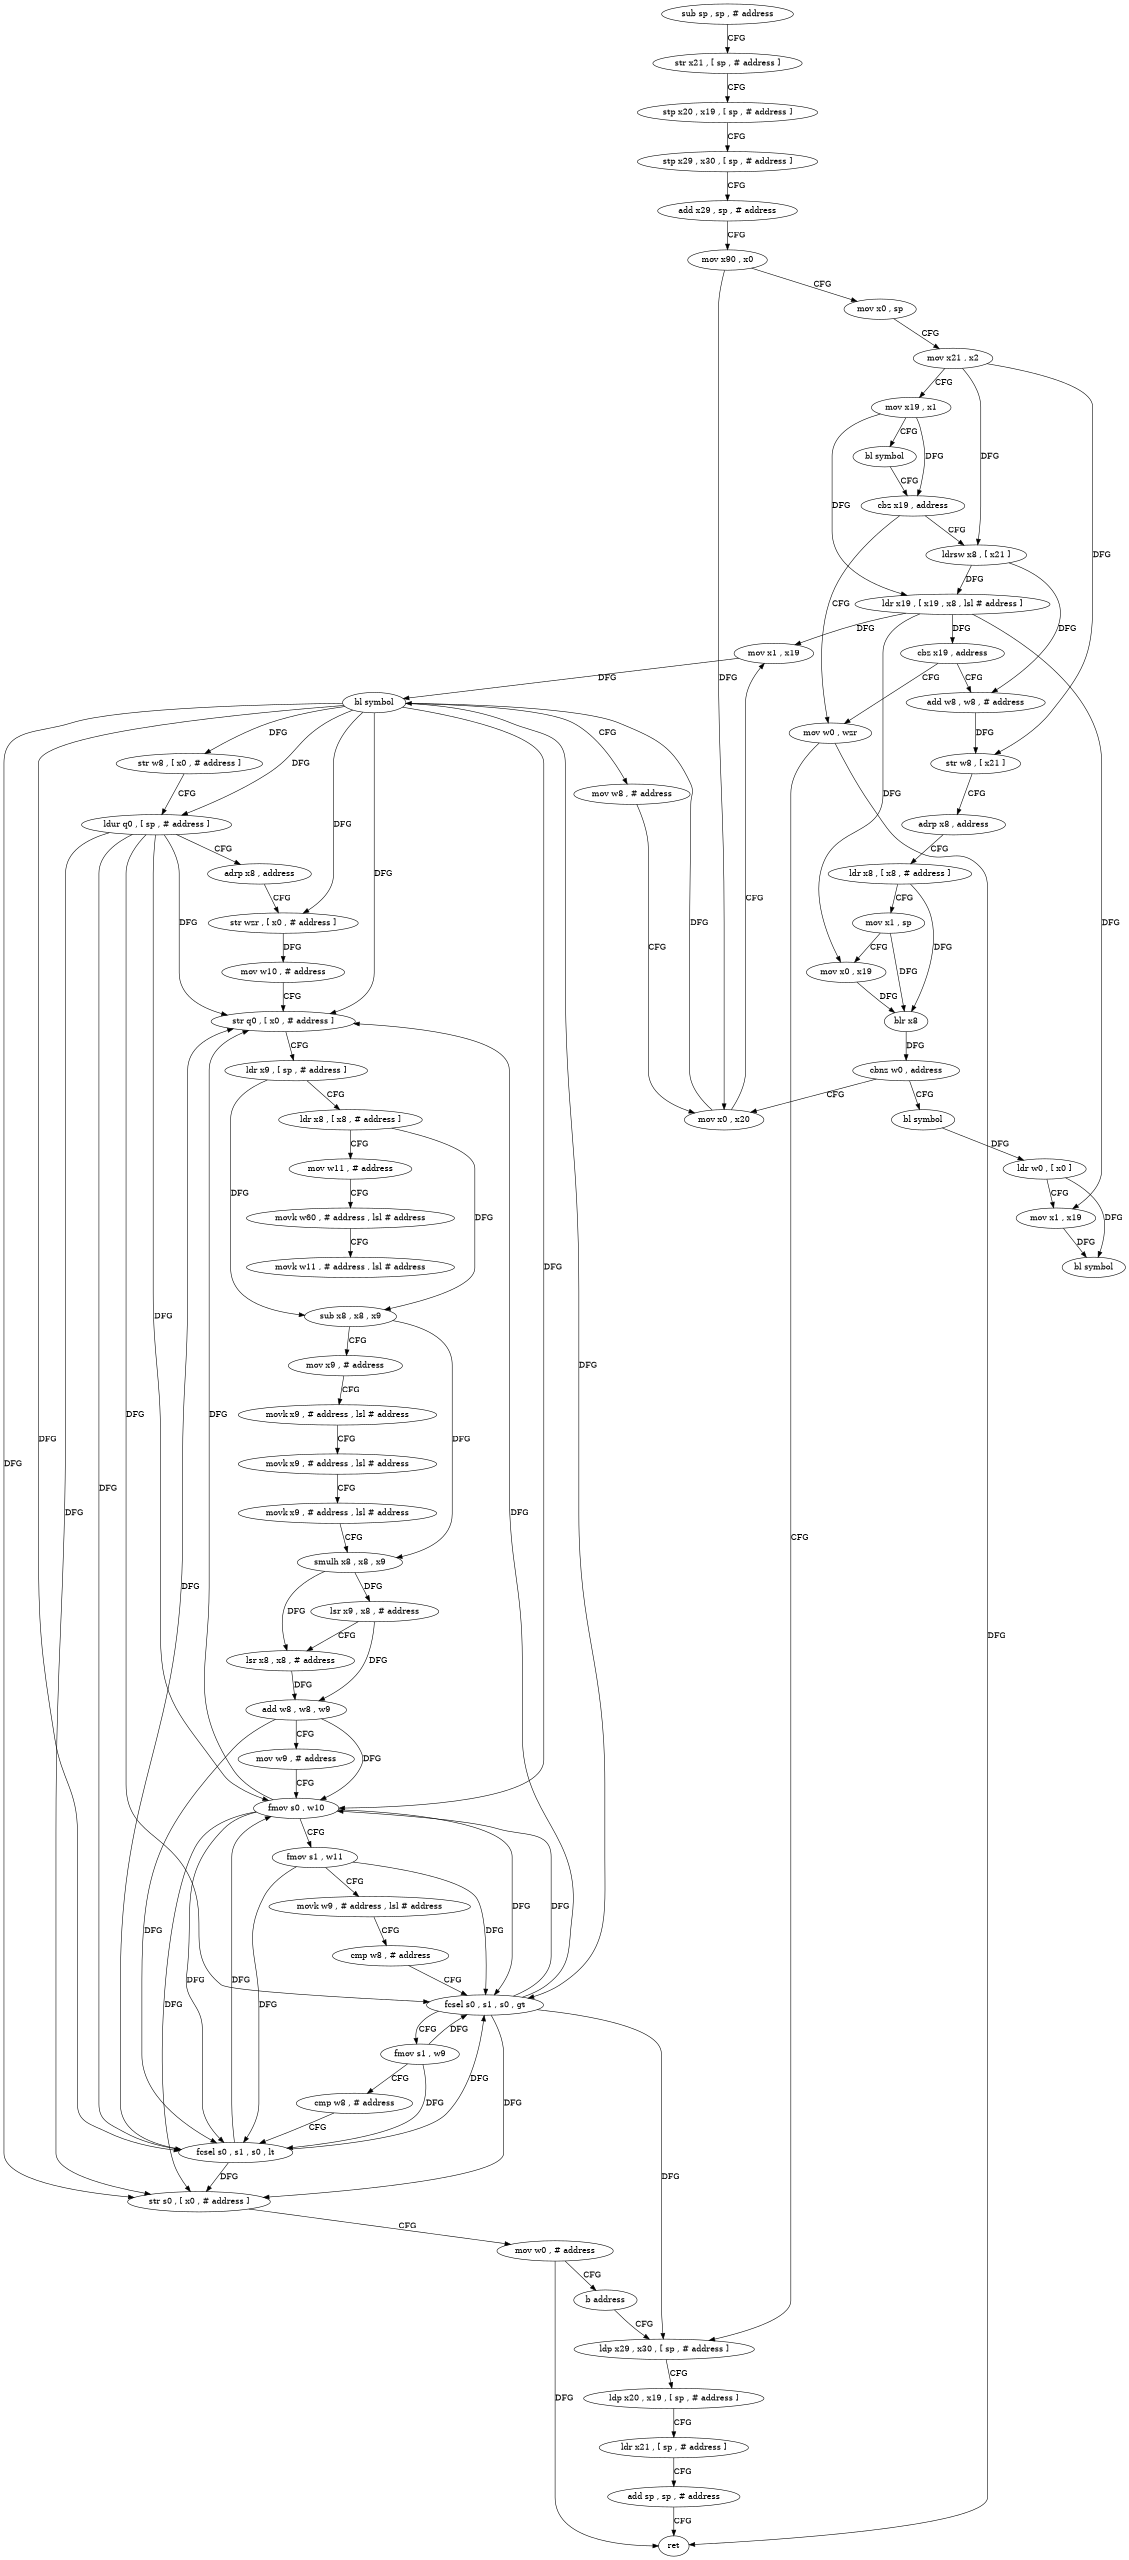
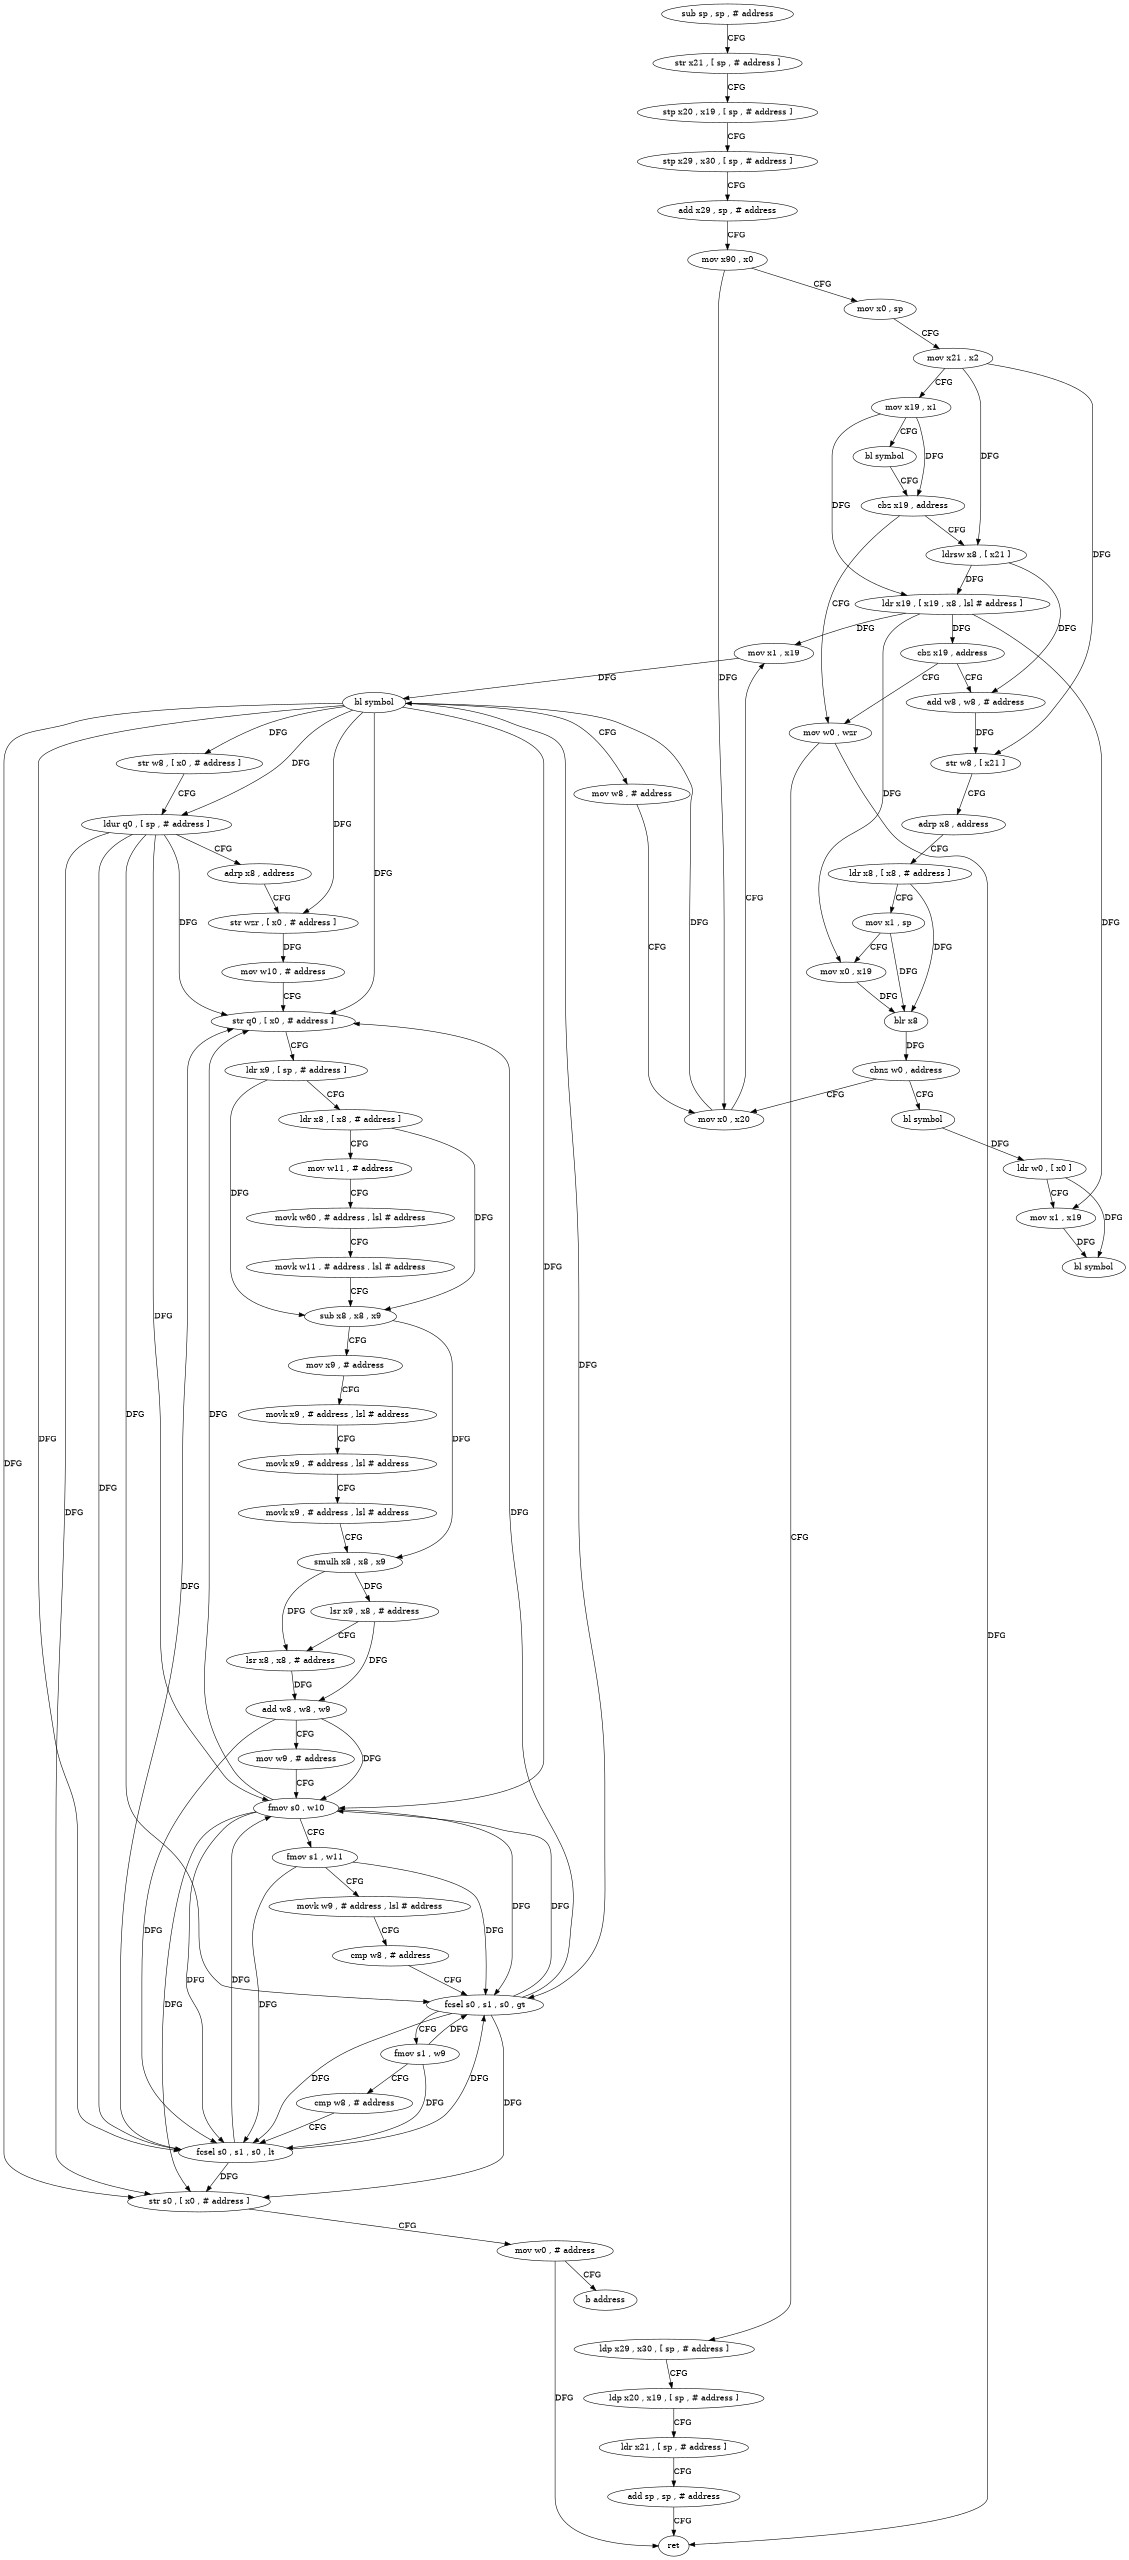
none -> (350, 1289)
(661, 2125) -> (340, 2055)
(629, 2324) -> none
